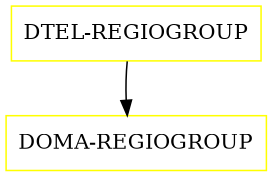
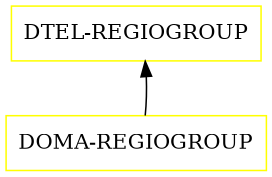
(126, 81) -> (146, 96)
